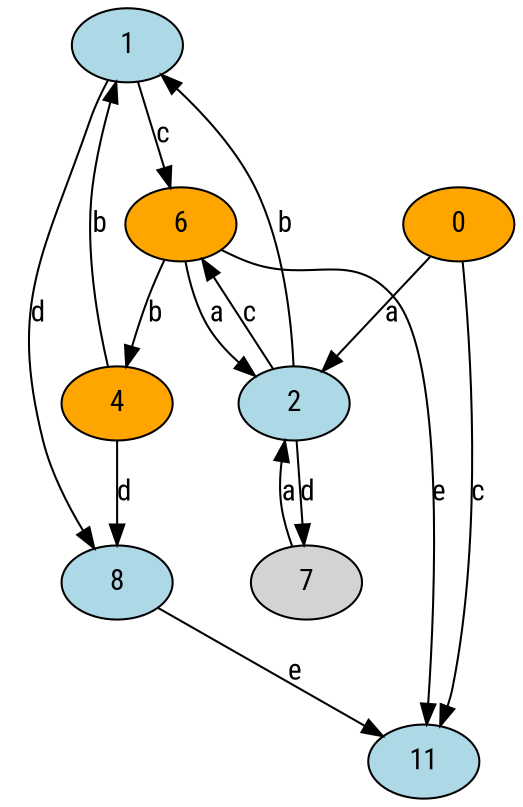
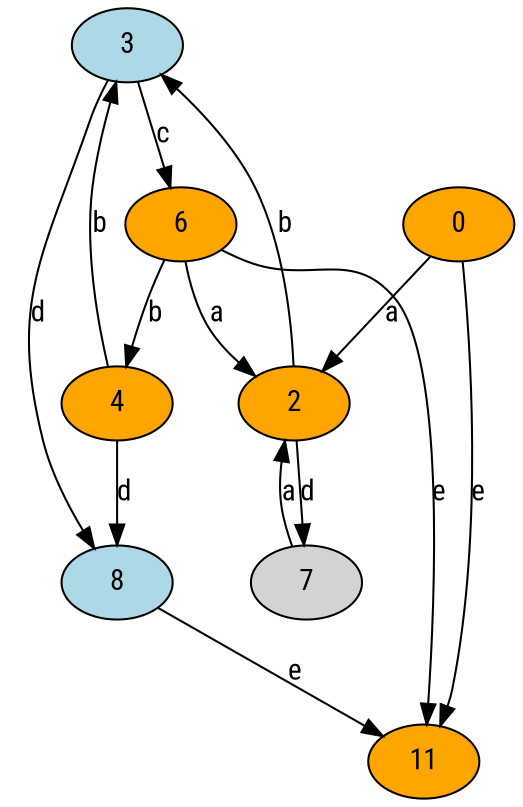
(127, 45) -> (127, 45)
(243, 323) -> none
(294, 403) -> (294, 403)
(478, 493) -> (478, 493)
(424, 762) -> (424, 762)
